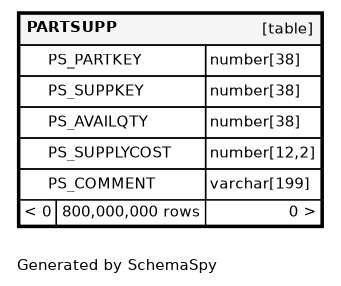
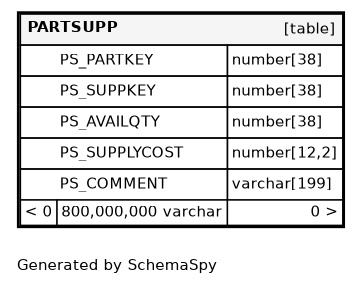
(132, 212) -> (142, 212)
